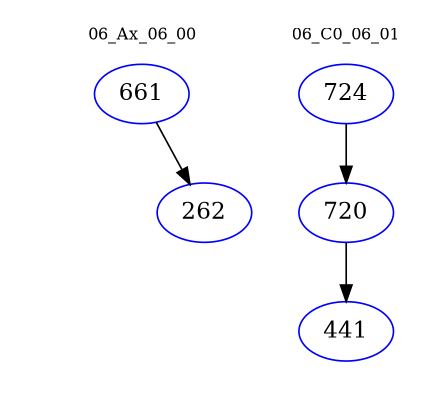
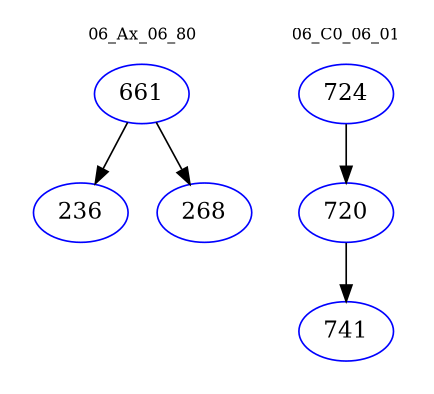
(143, 35) -> (143, 35)
none -> (81, 213)
(204, 213) -> (204, 213)
(346, 331) -> (346, 331)
